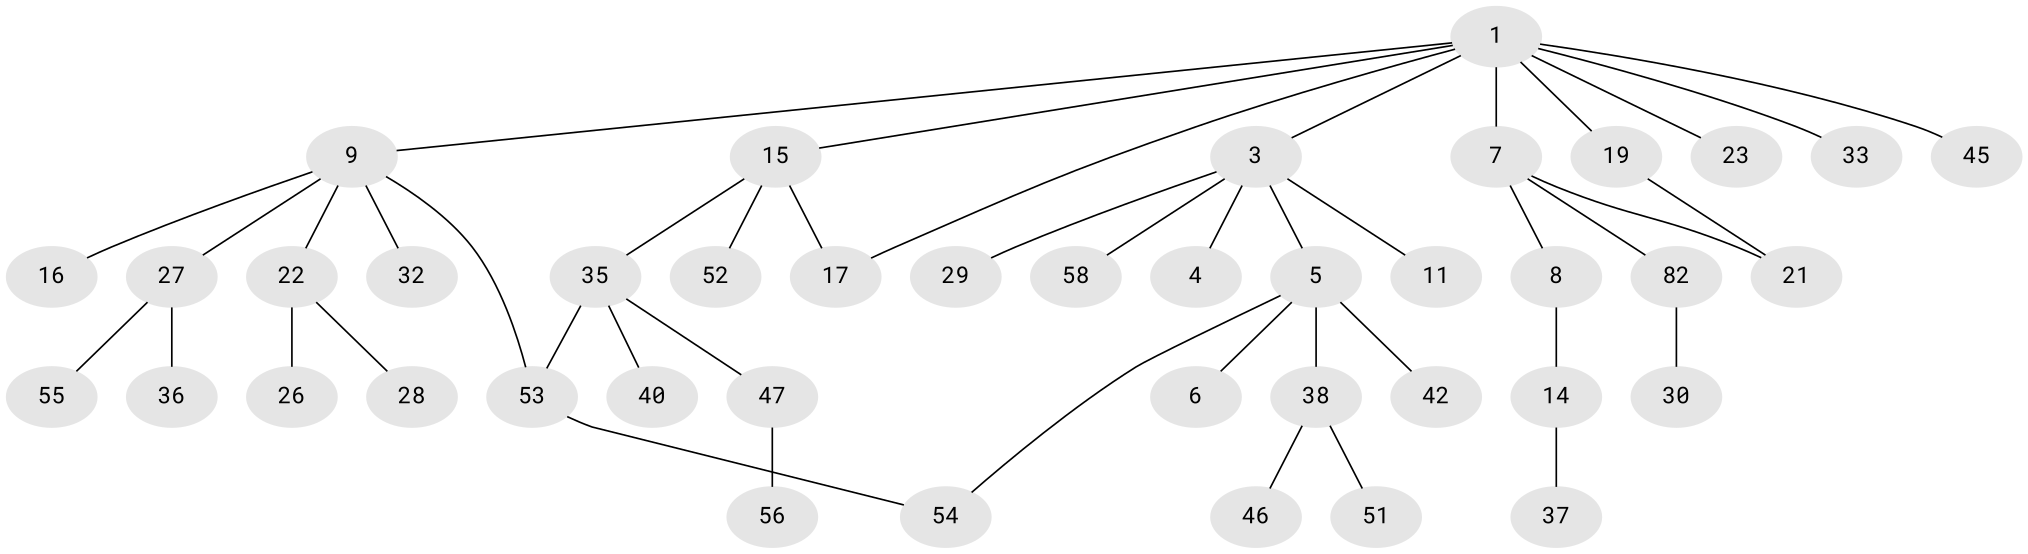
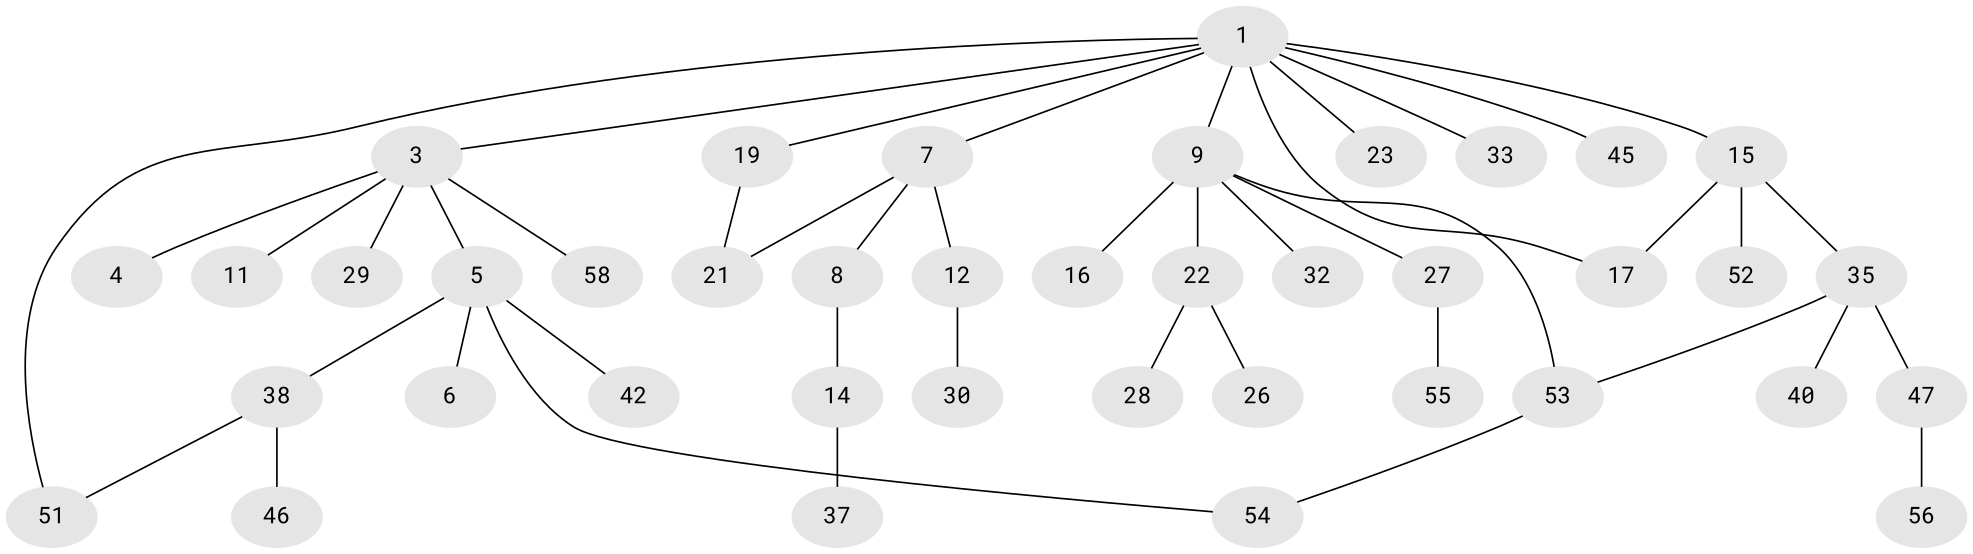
none -> (486, 100)
(1676, 277) -> (957, 277)
(172, 397) -> none
